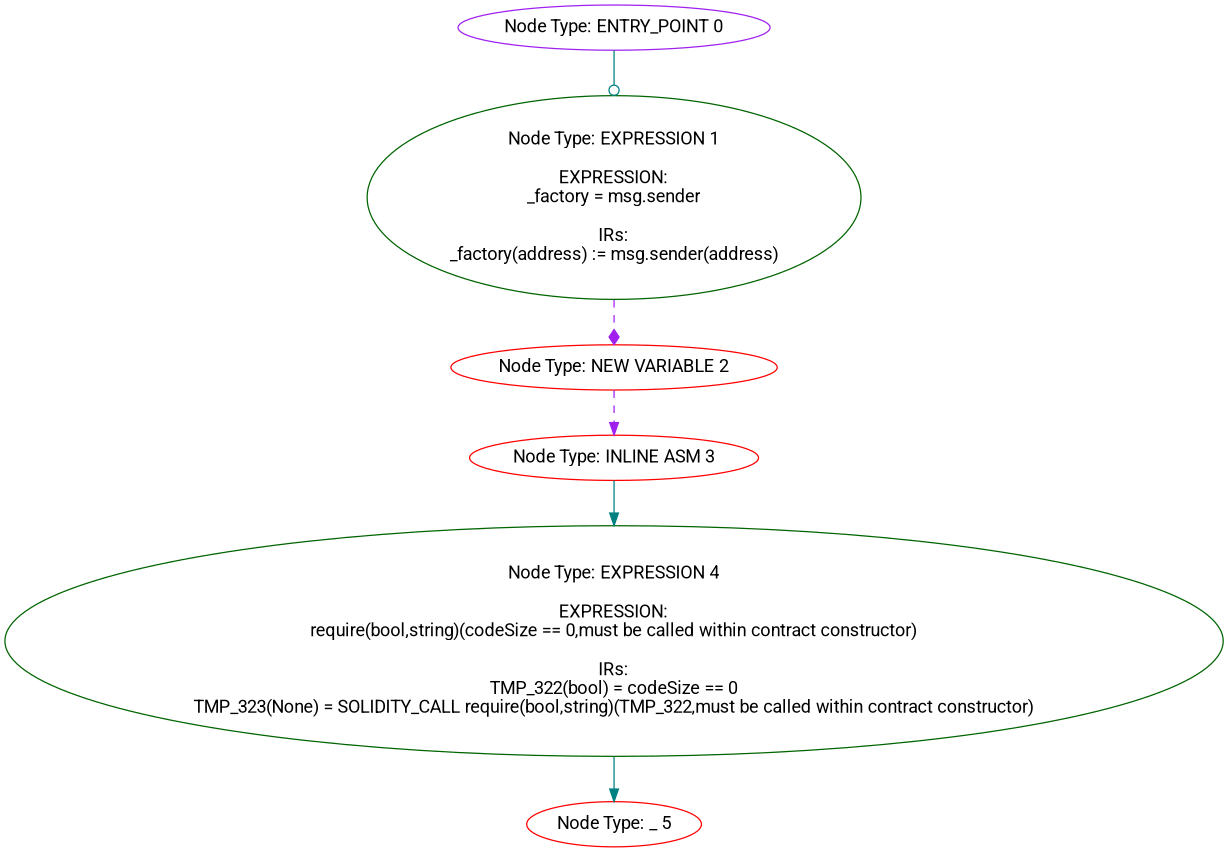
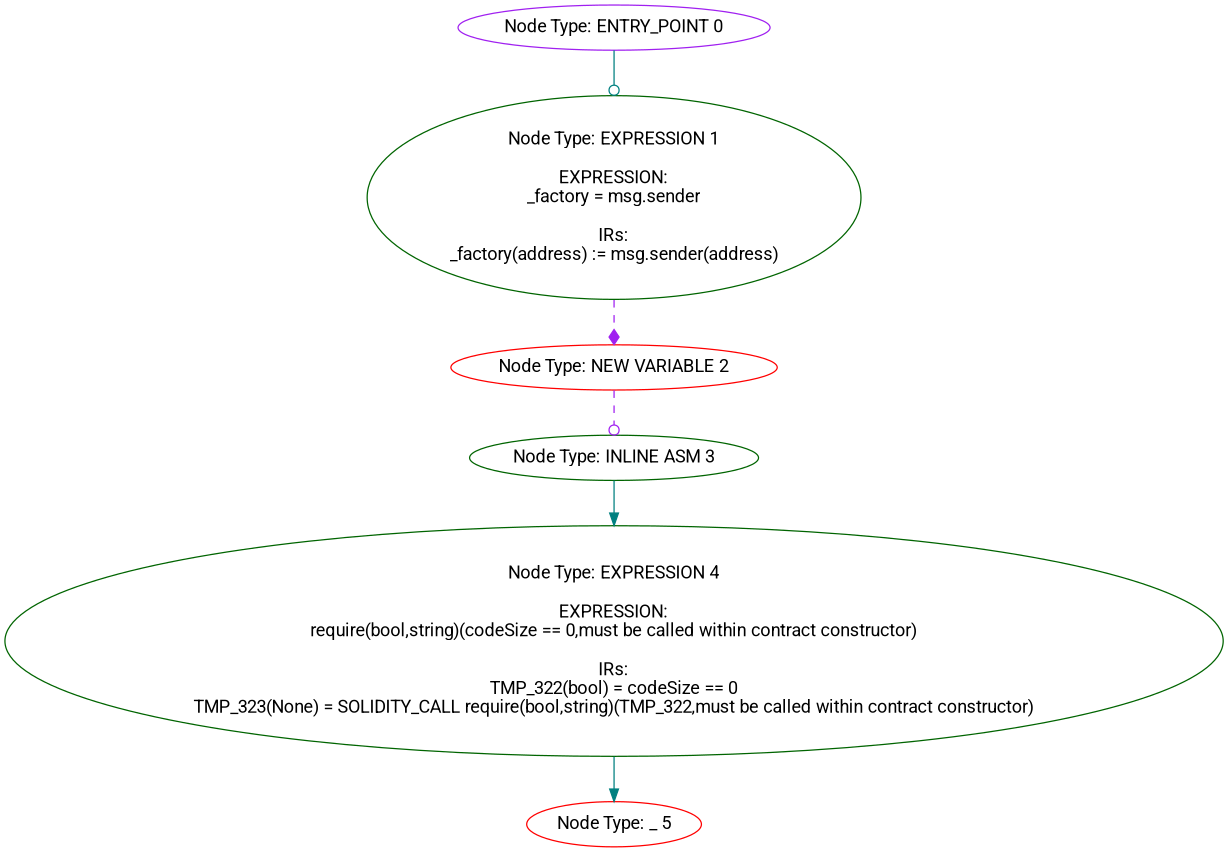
(614, 406) -> (614, 408)
(614, 458) -> (614, 458)
